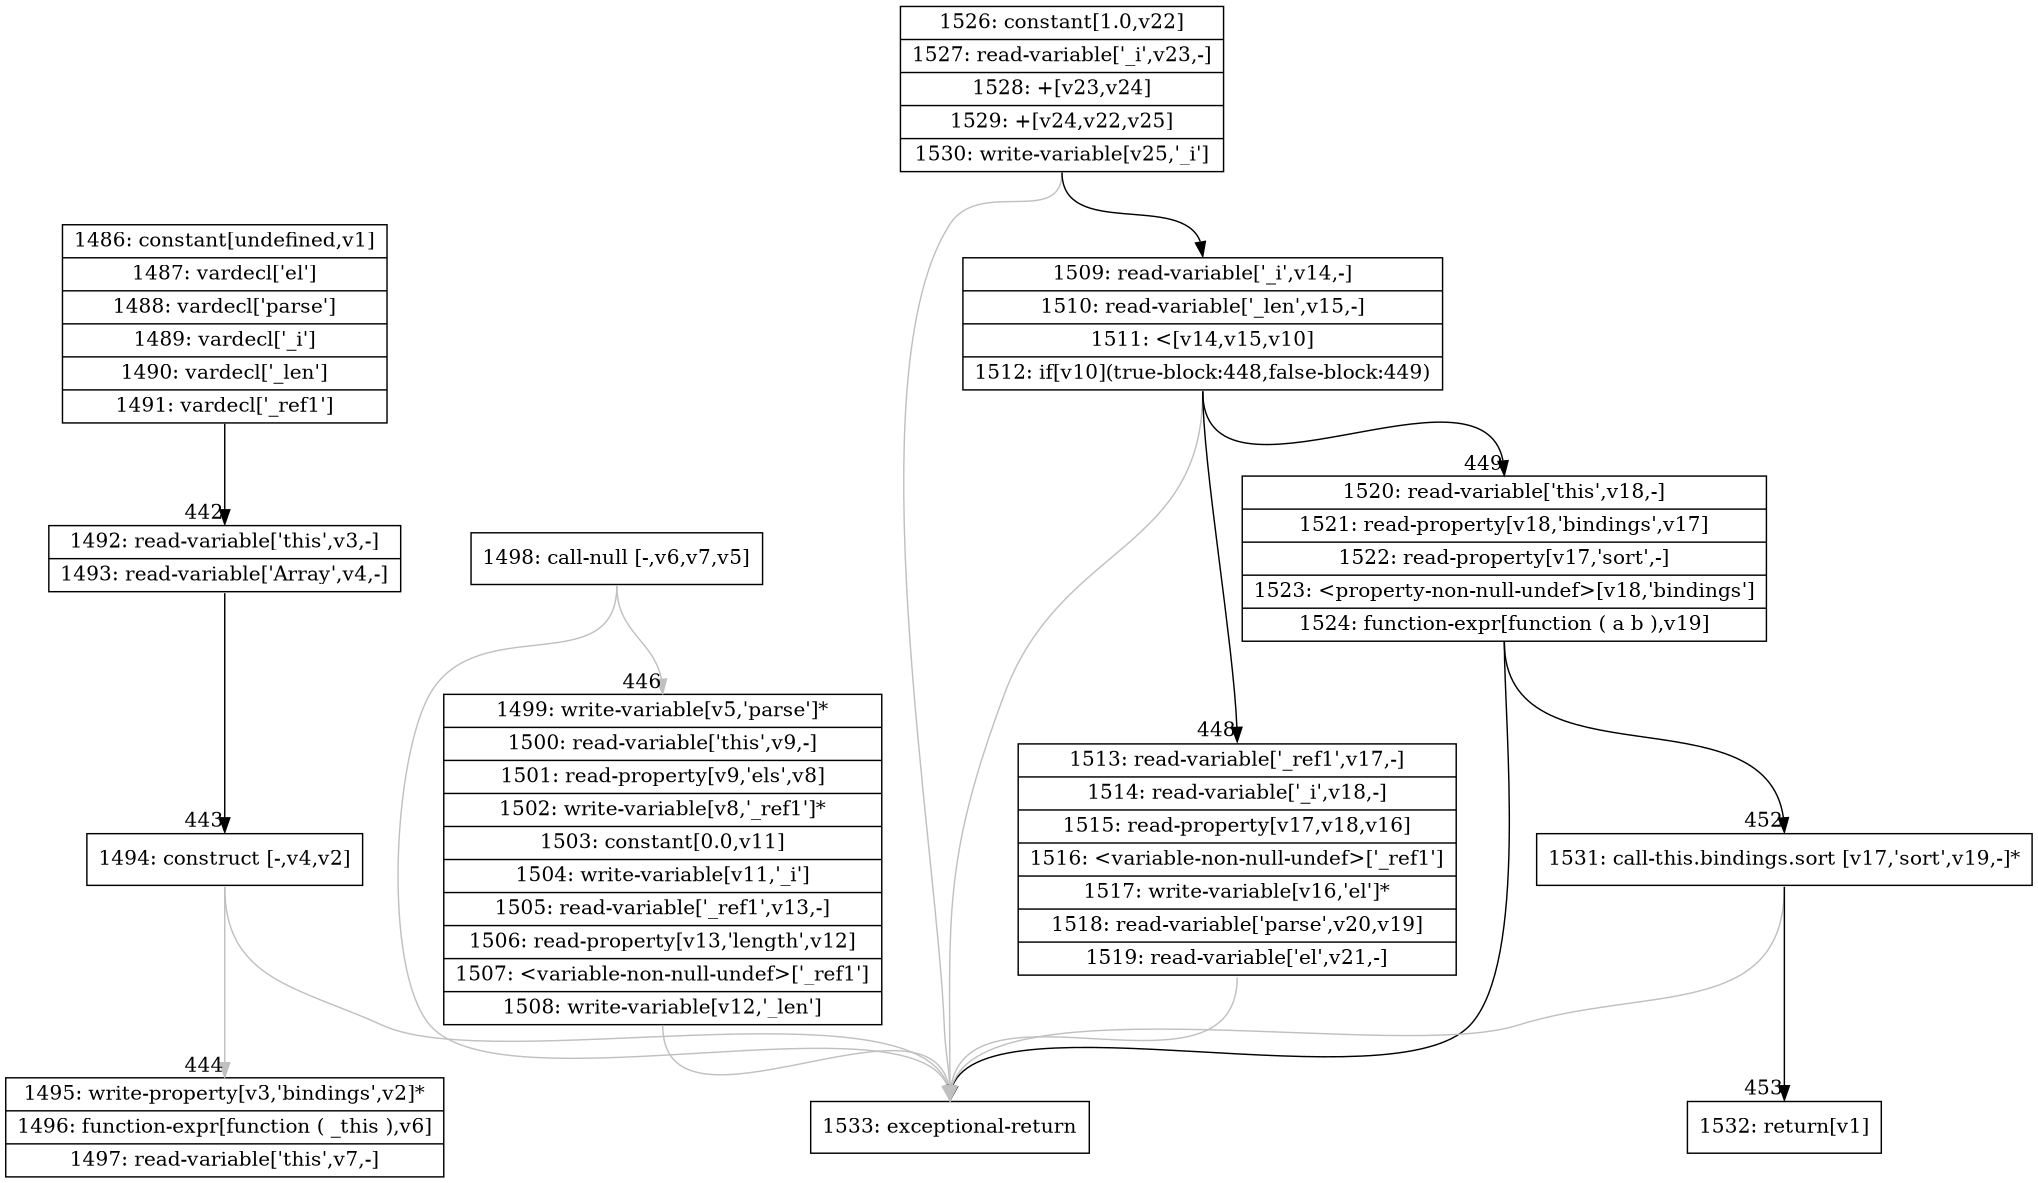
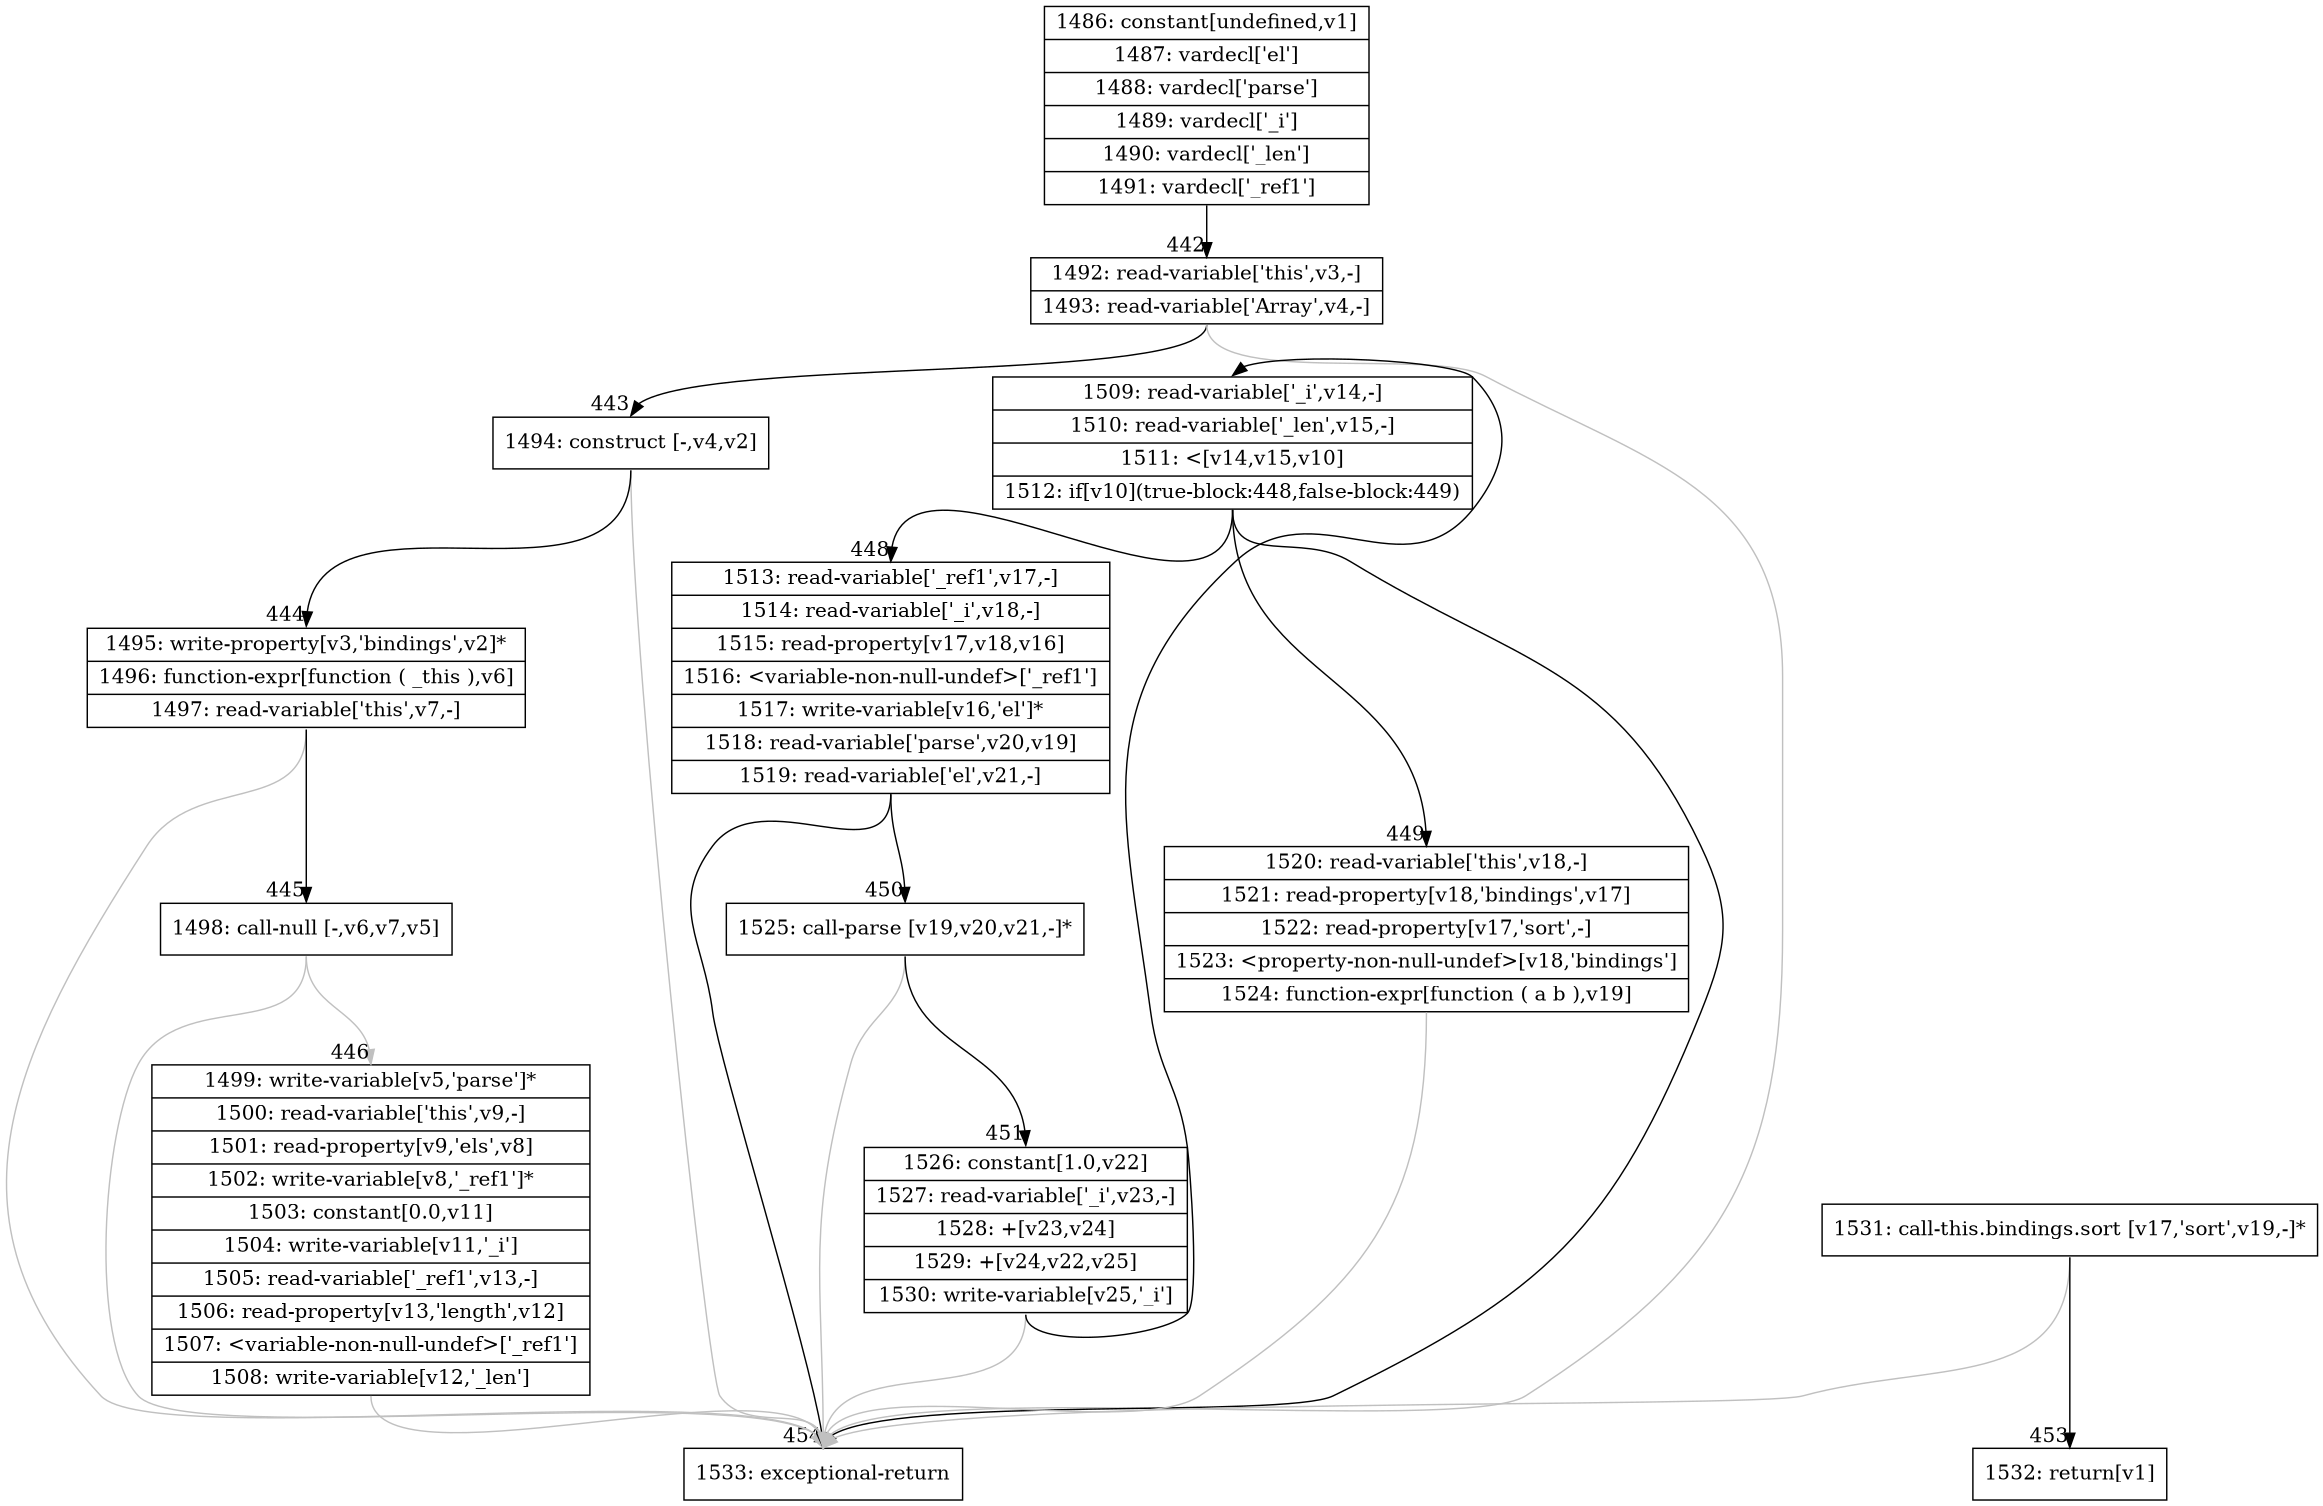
(1000, 706) -> (1642, 1138)
(1637, 736) -> none
none -> (306, 808)
none -> (905, 929)
(225, 975) -> (476, 548)
(1127, 1040) -> (718, 1039)
(1404, 1051) -> (1236, 1370)
none -> (1774, 1060)
none -> (71, 1357)
